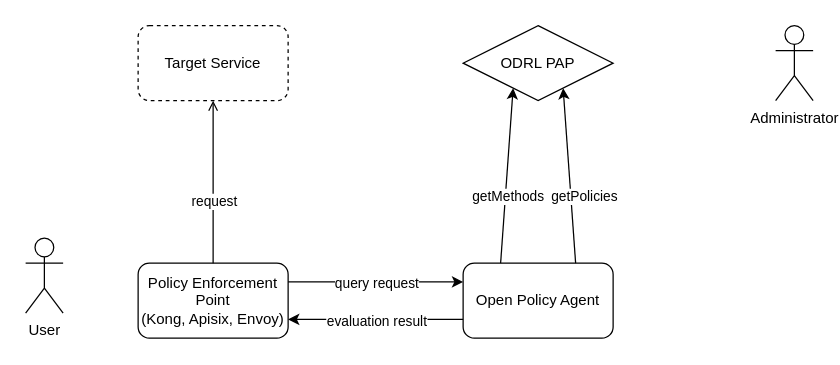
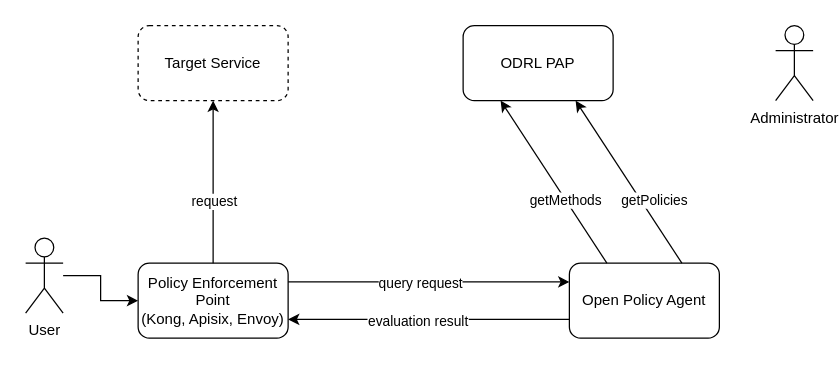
(538, 63) -> (538, 63)
(213, 108) -> (213, 111)
none -> (101, 284)
(538, 301) -> (644, 301)
